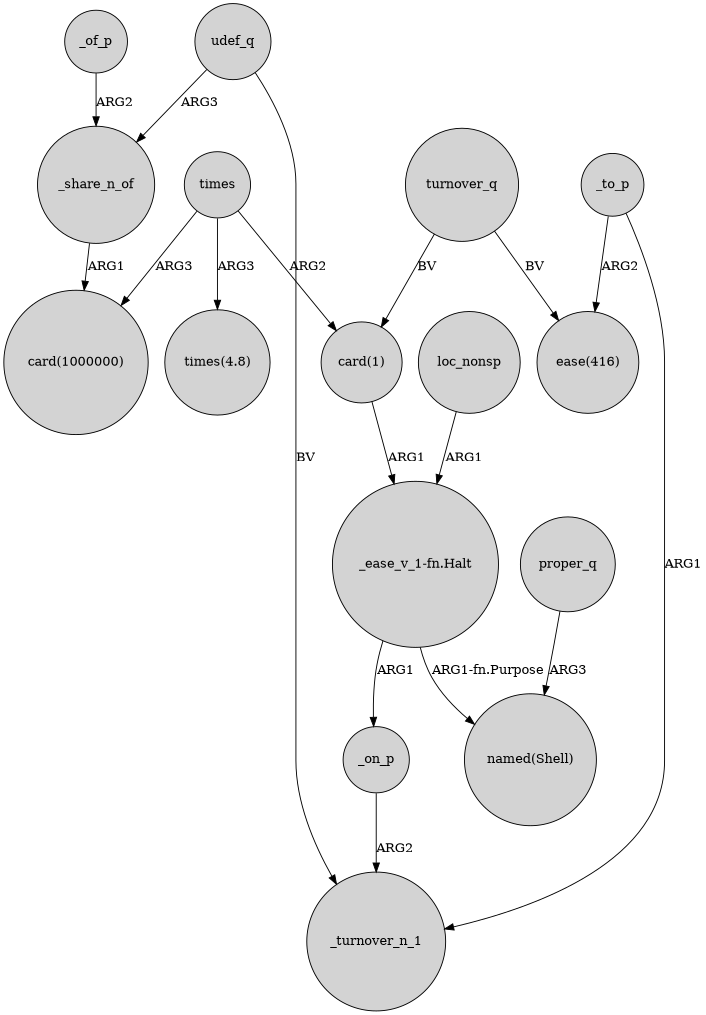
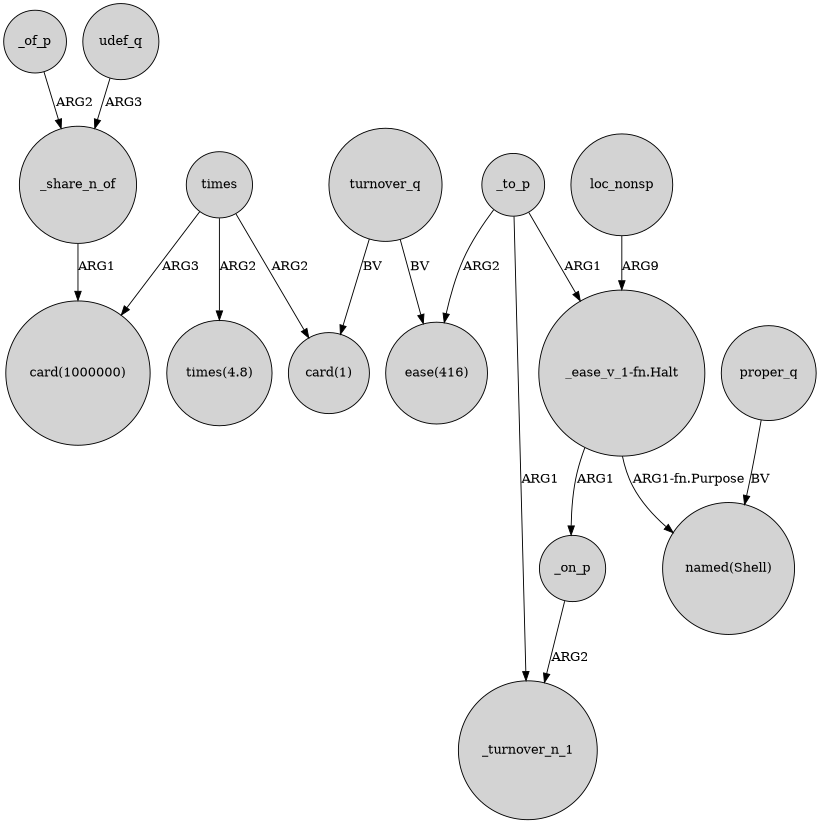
(236, 267) -> (238, 267)
(382, 438) -> (552, 253)
(464, 458) -> (641, 267)
(296, 473) -> none
(568, 671) -> (760, 479)
